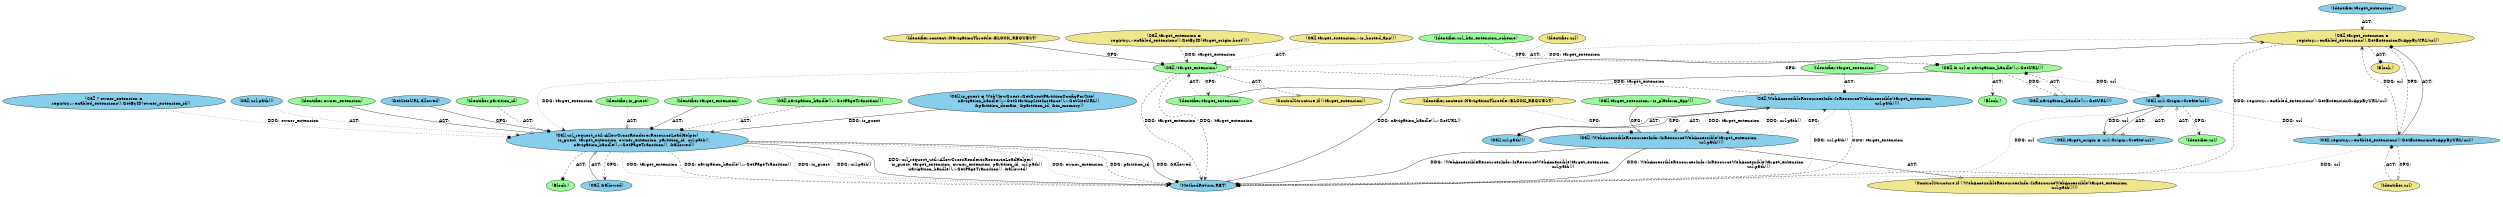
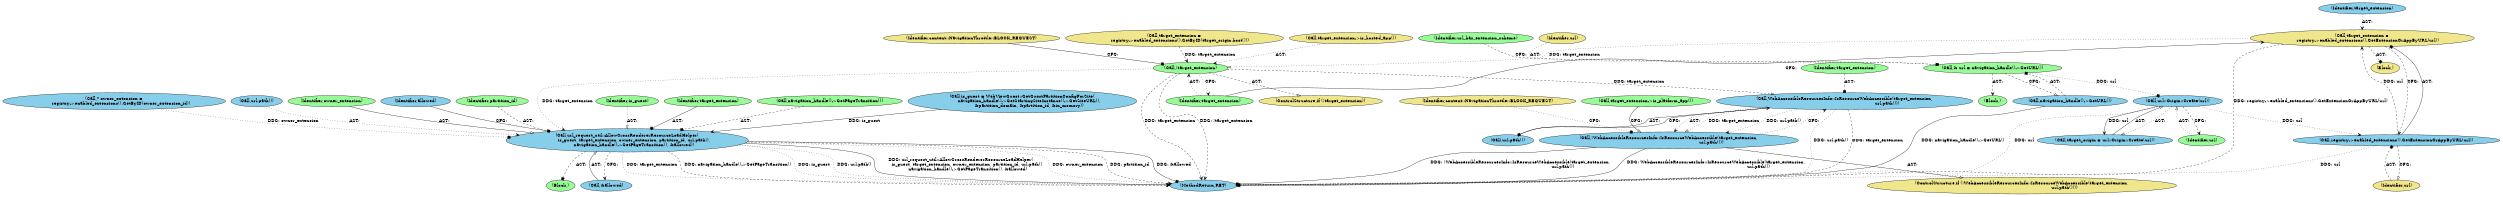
(1586, 81) -> (1838, 171)
(2035, 82) -> (2035, 82)
(416, 101) -> (416, 101)
